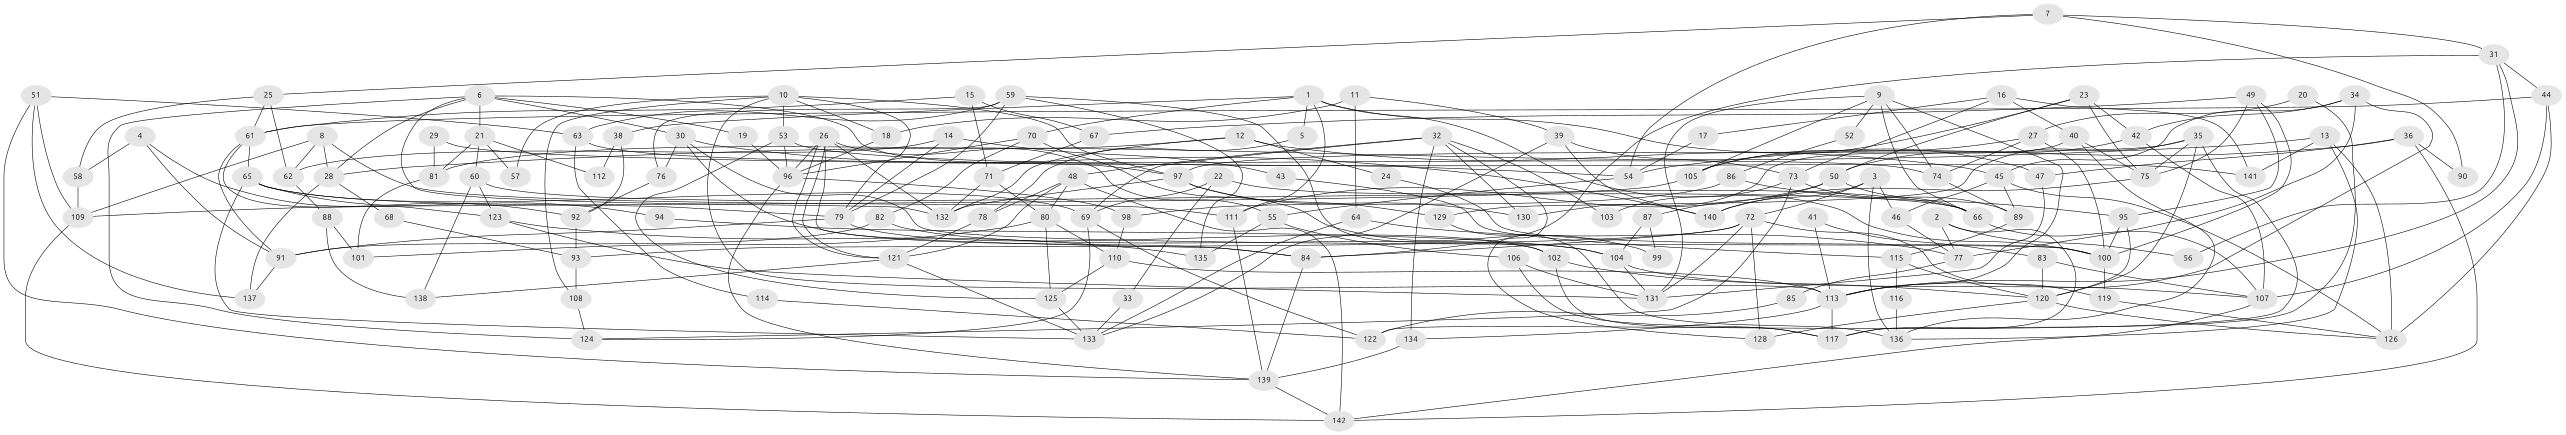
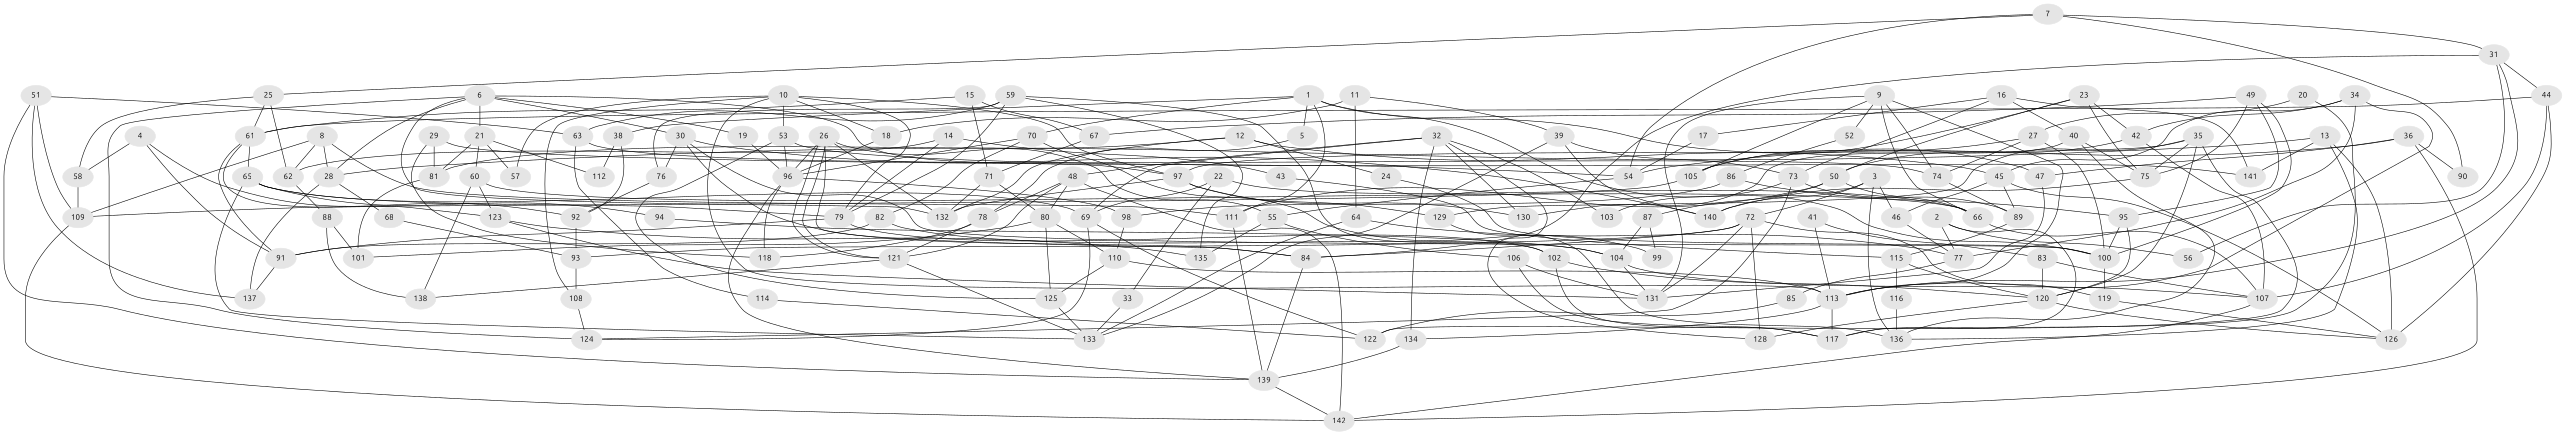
none -> (765, 258)
